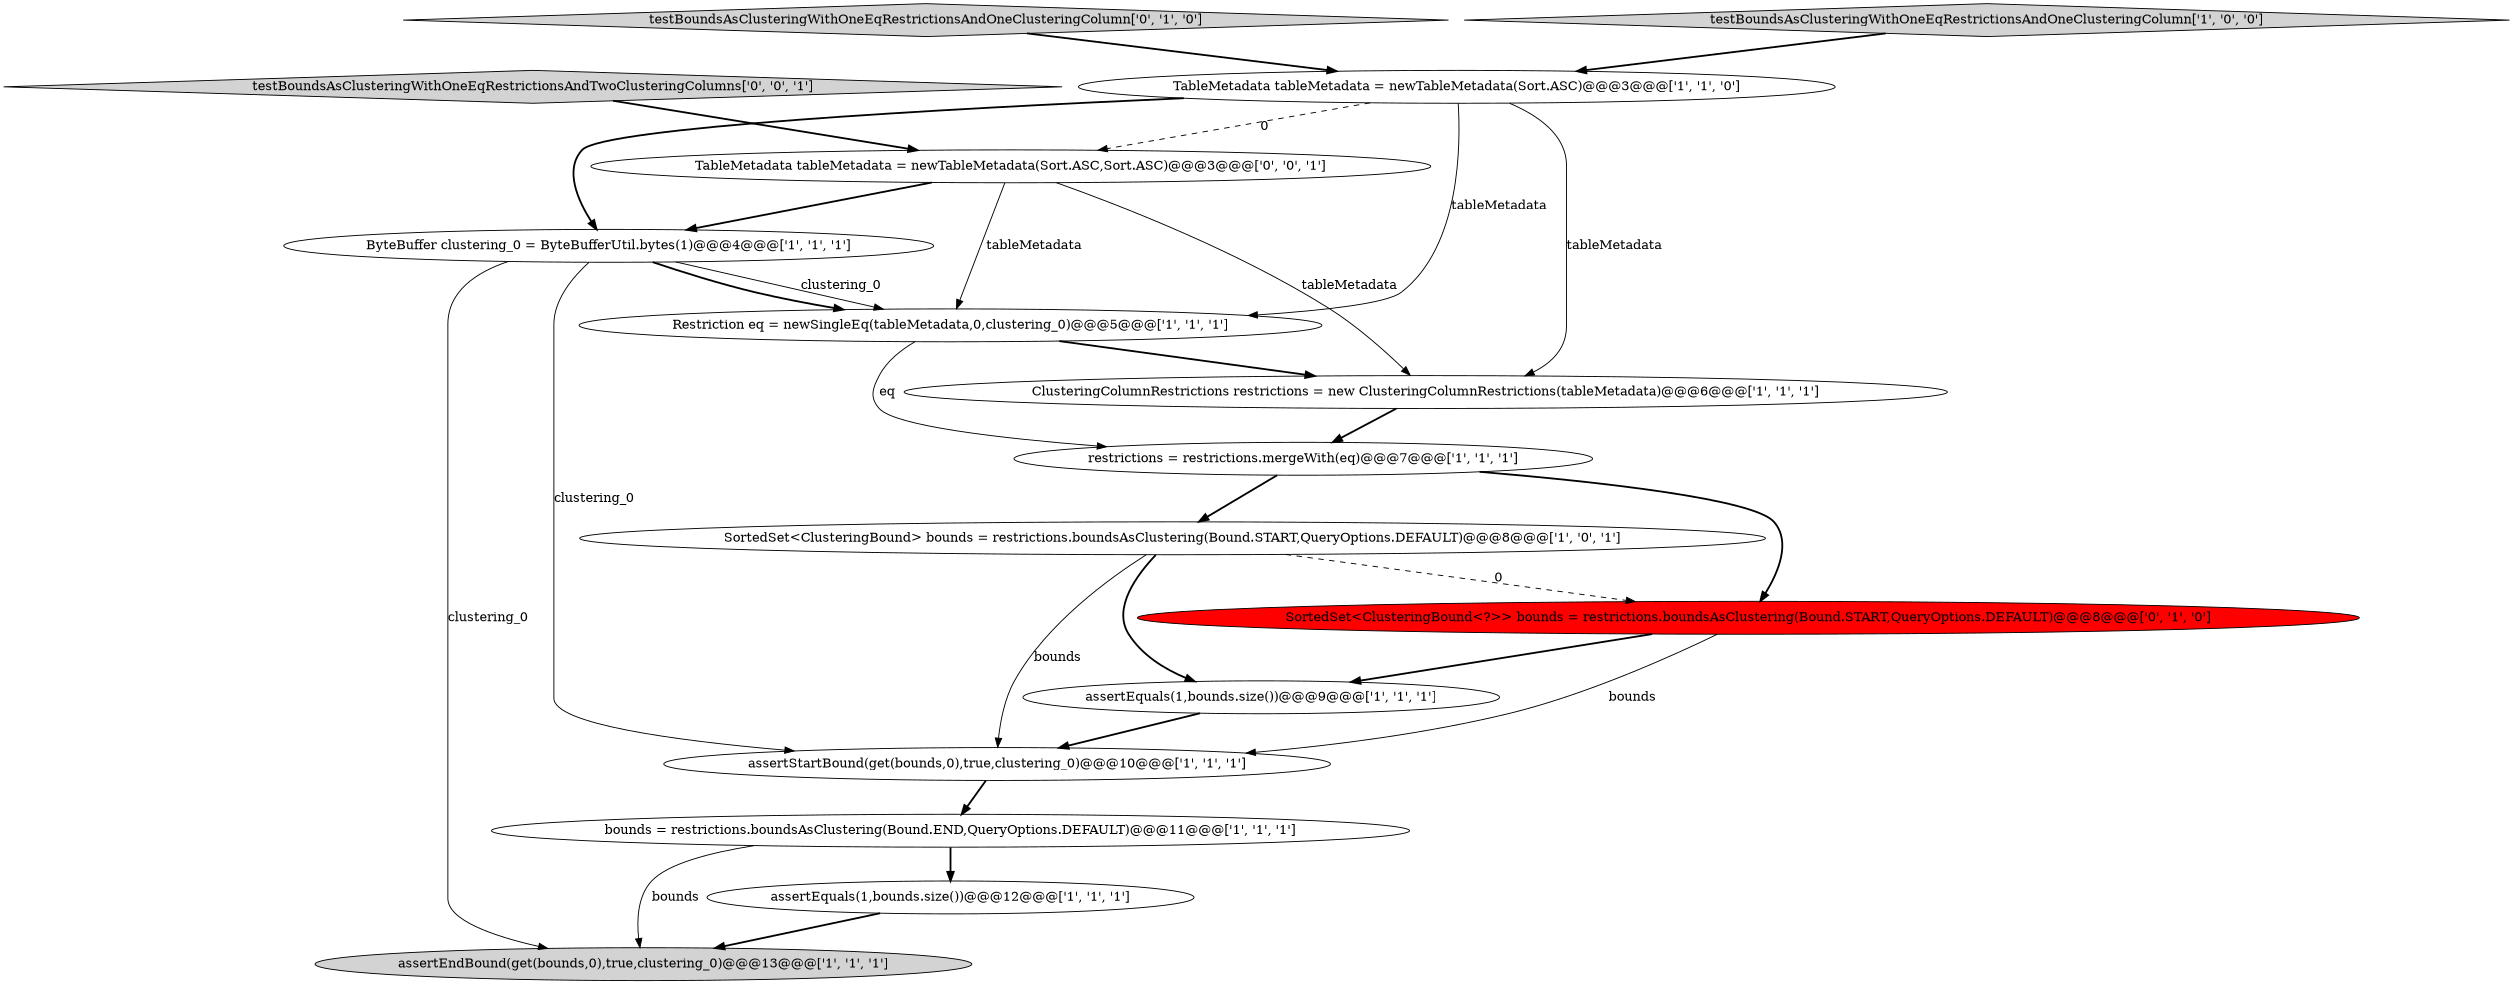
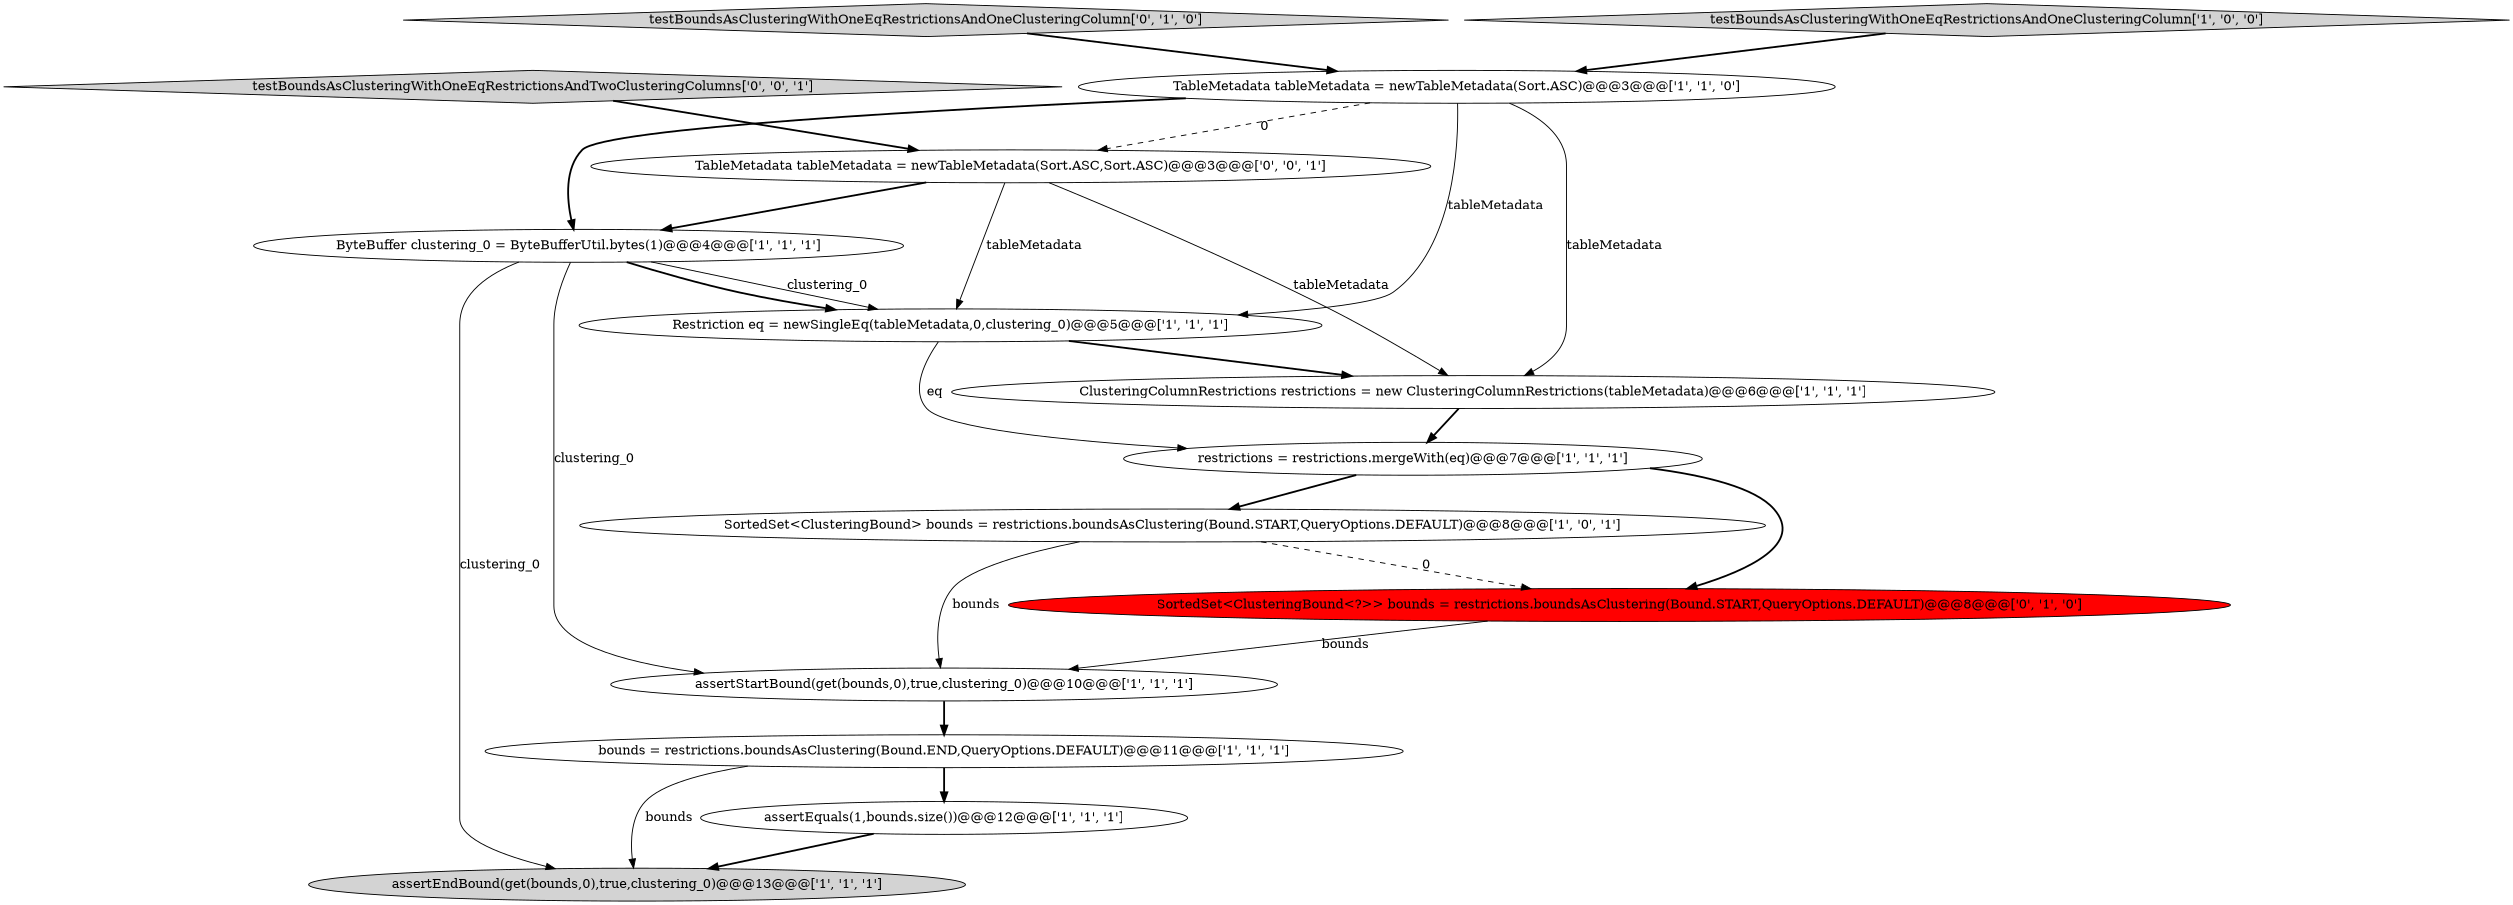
(1261, 697) -> none
